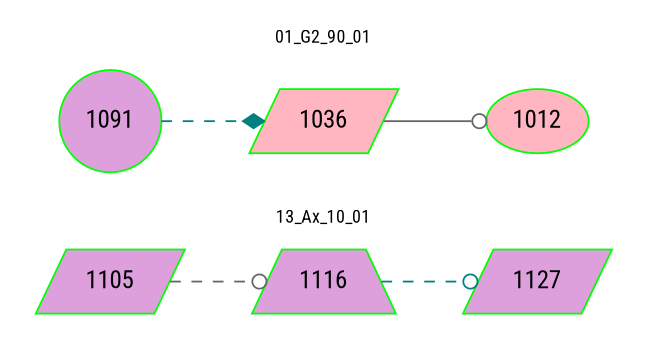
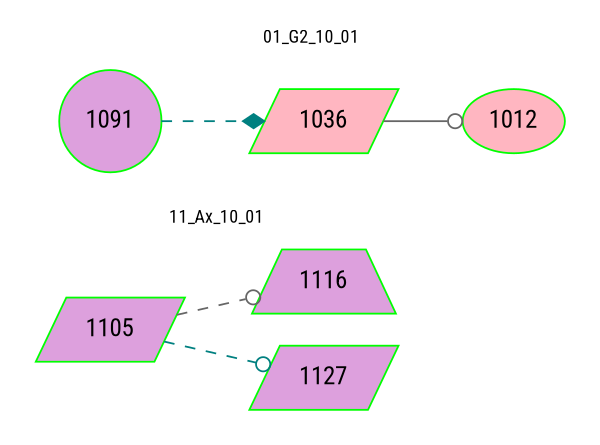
(324, 38) -> (312, 38)
(324, 218) -> (217, 218)
(422, 282) -> (210, 352)
